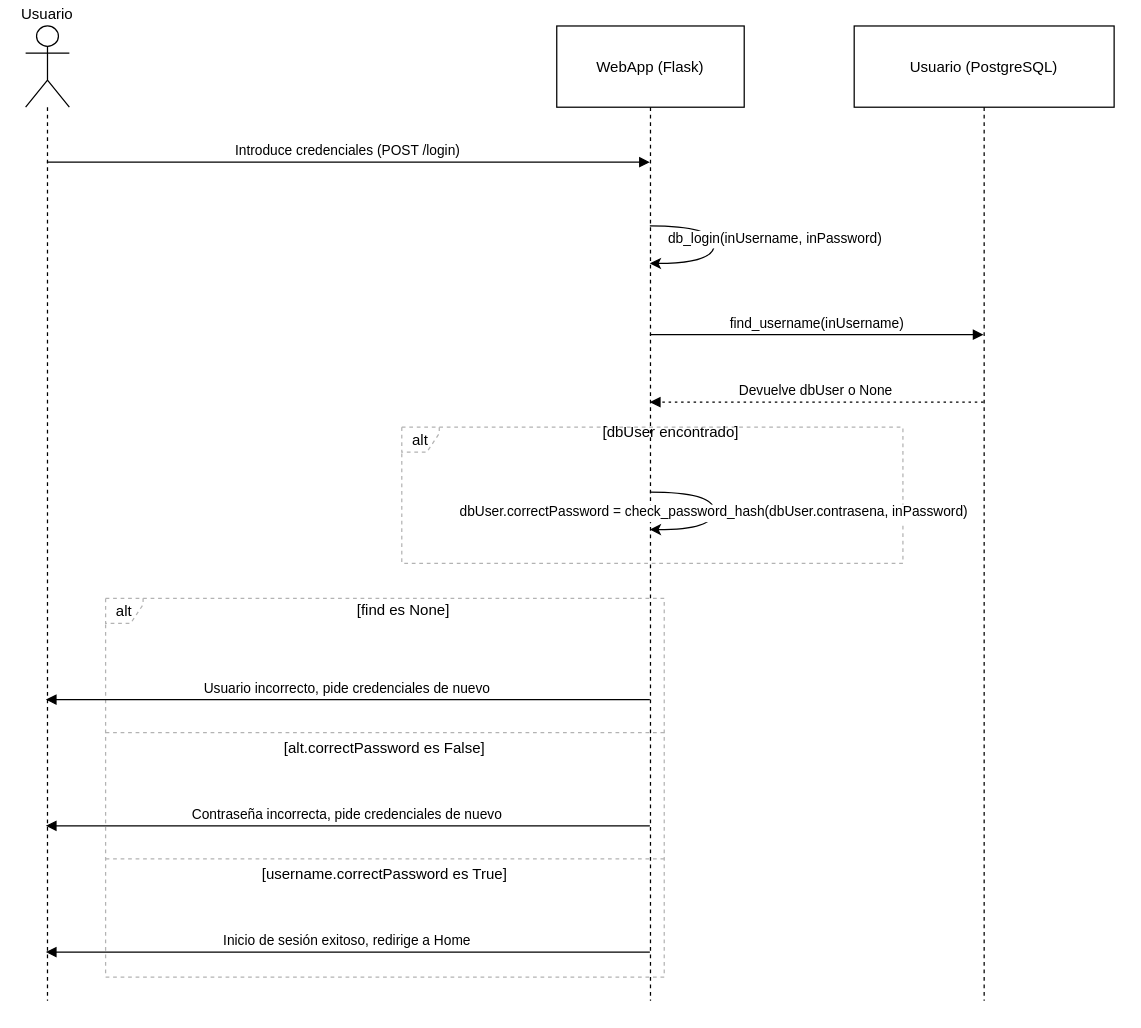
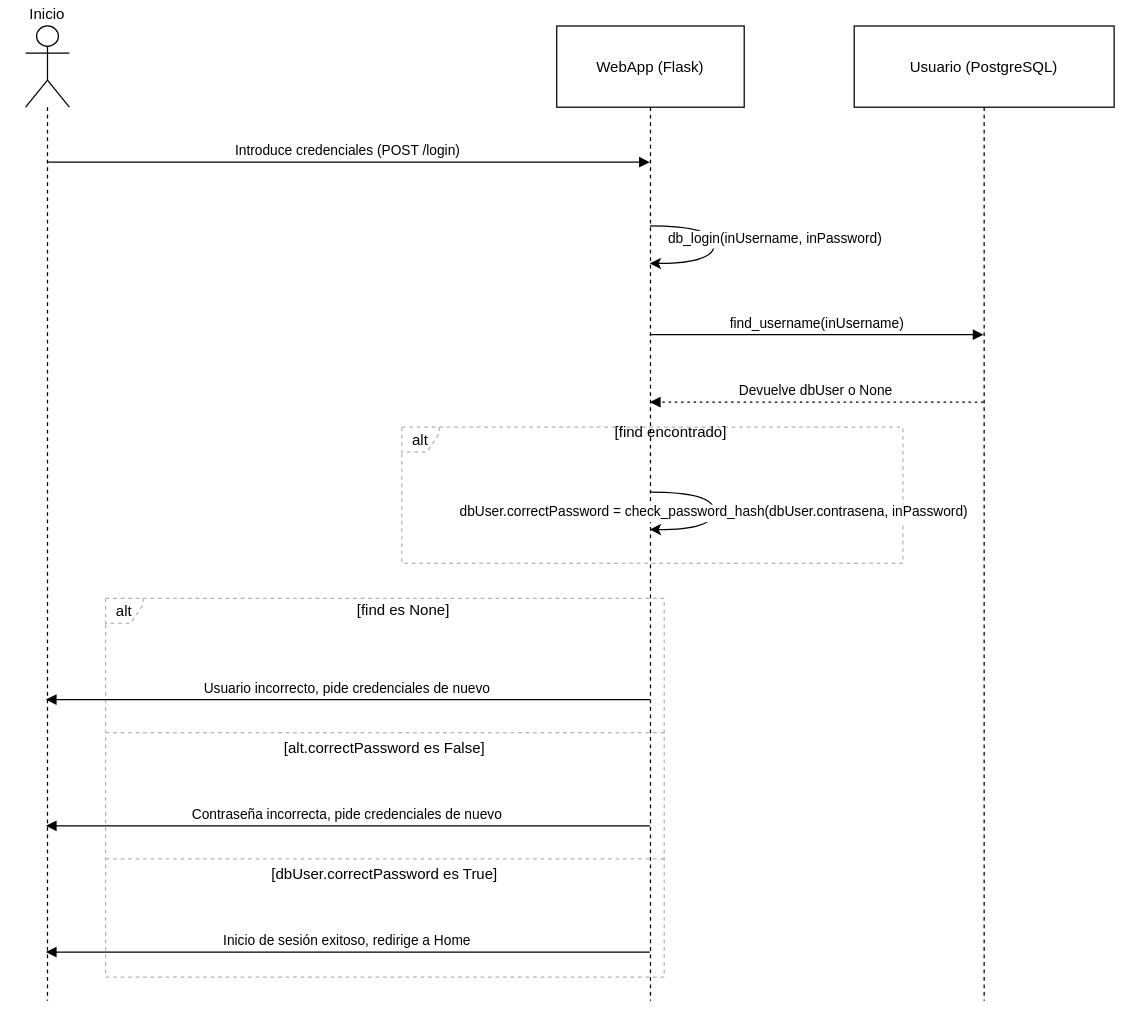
(48, 4) -> (48, 4)
(671, 432) -> (671, 432)
(385, 875) -> (385, 875)
